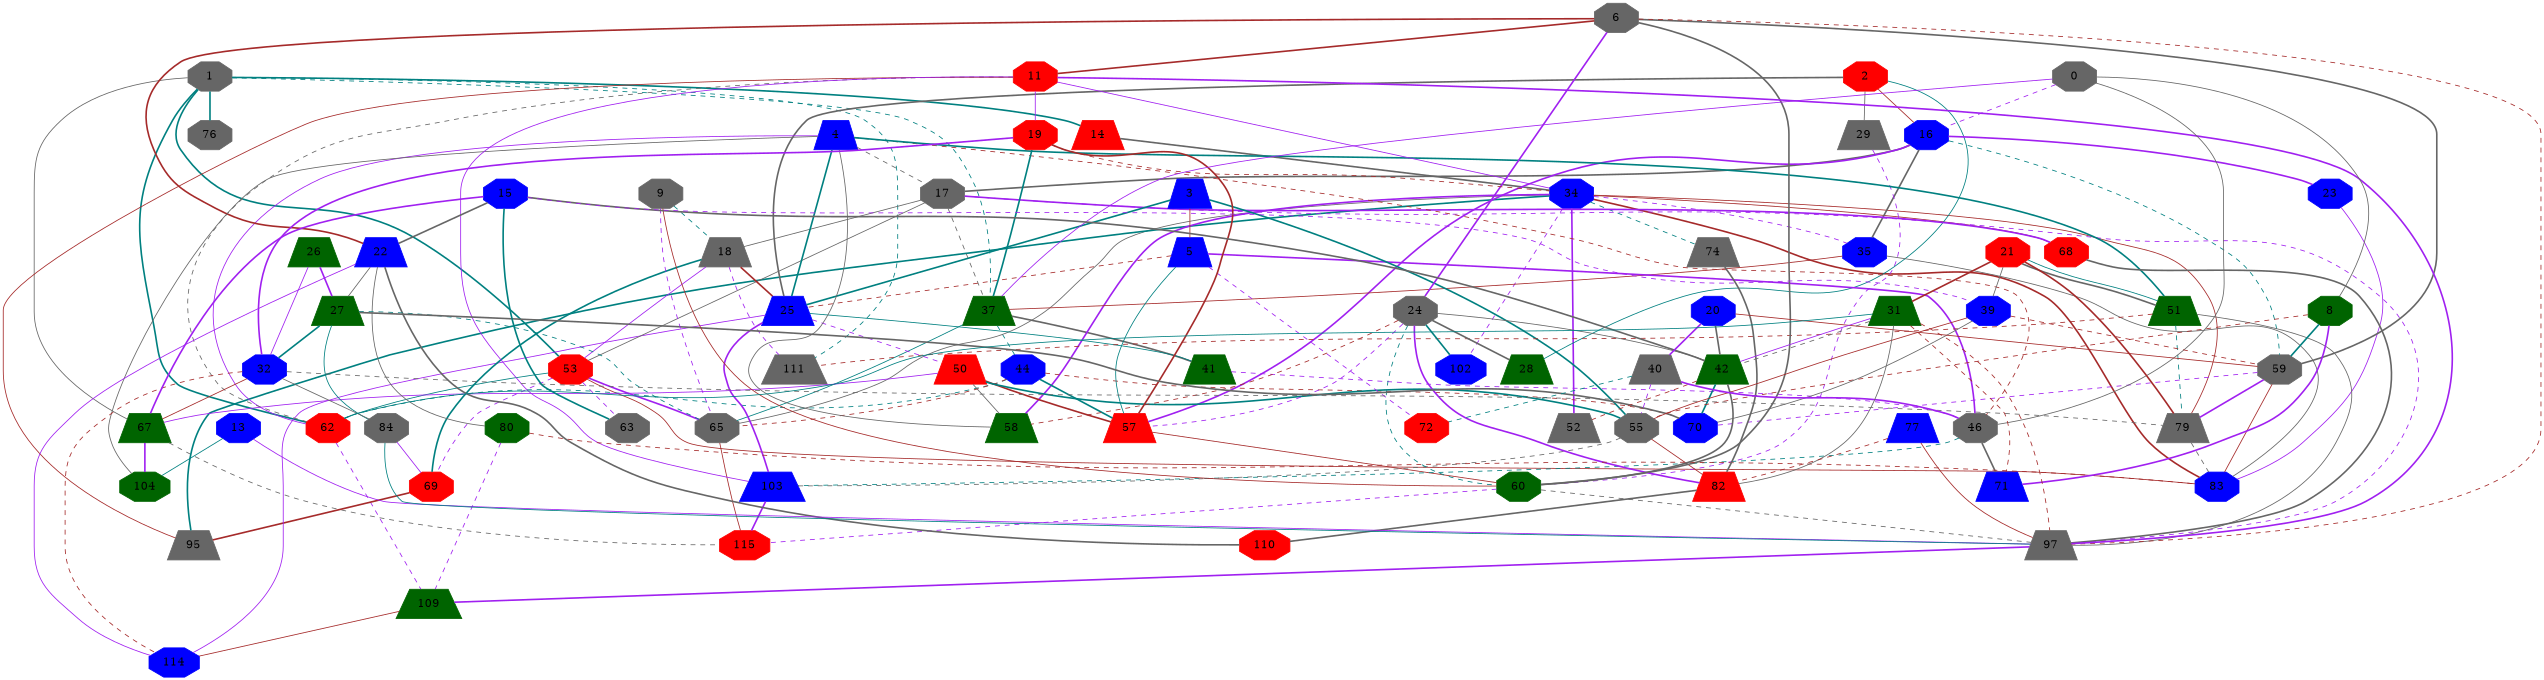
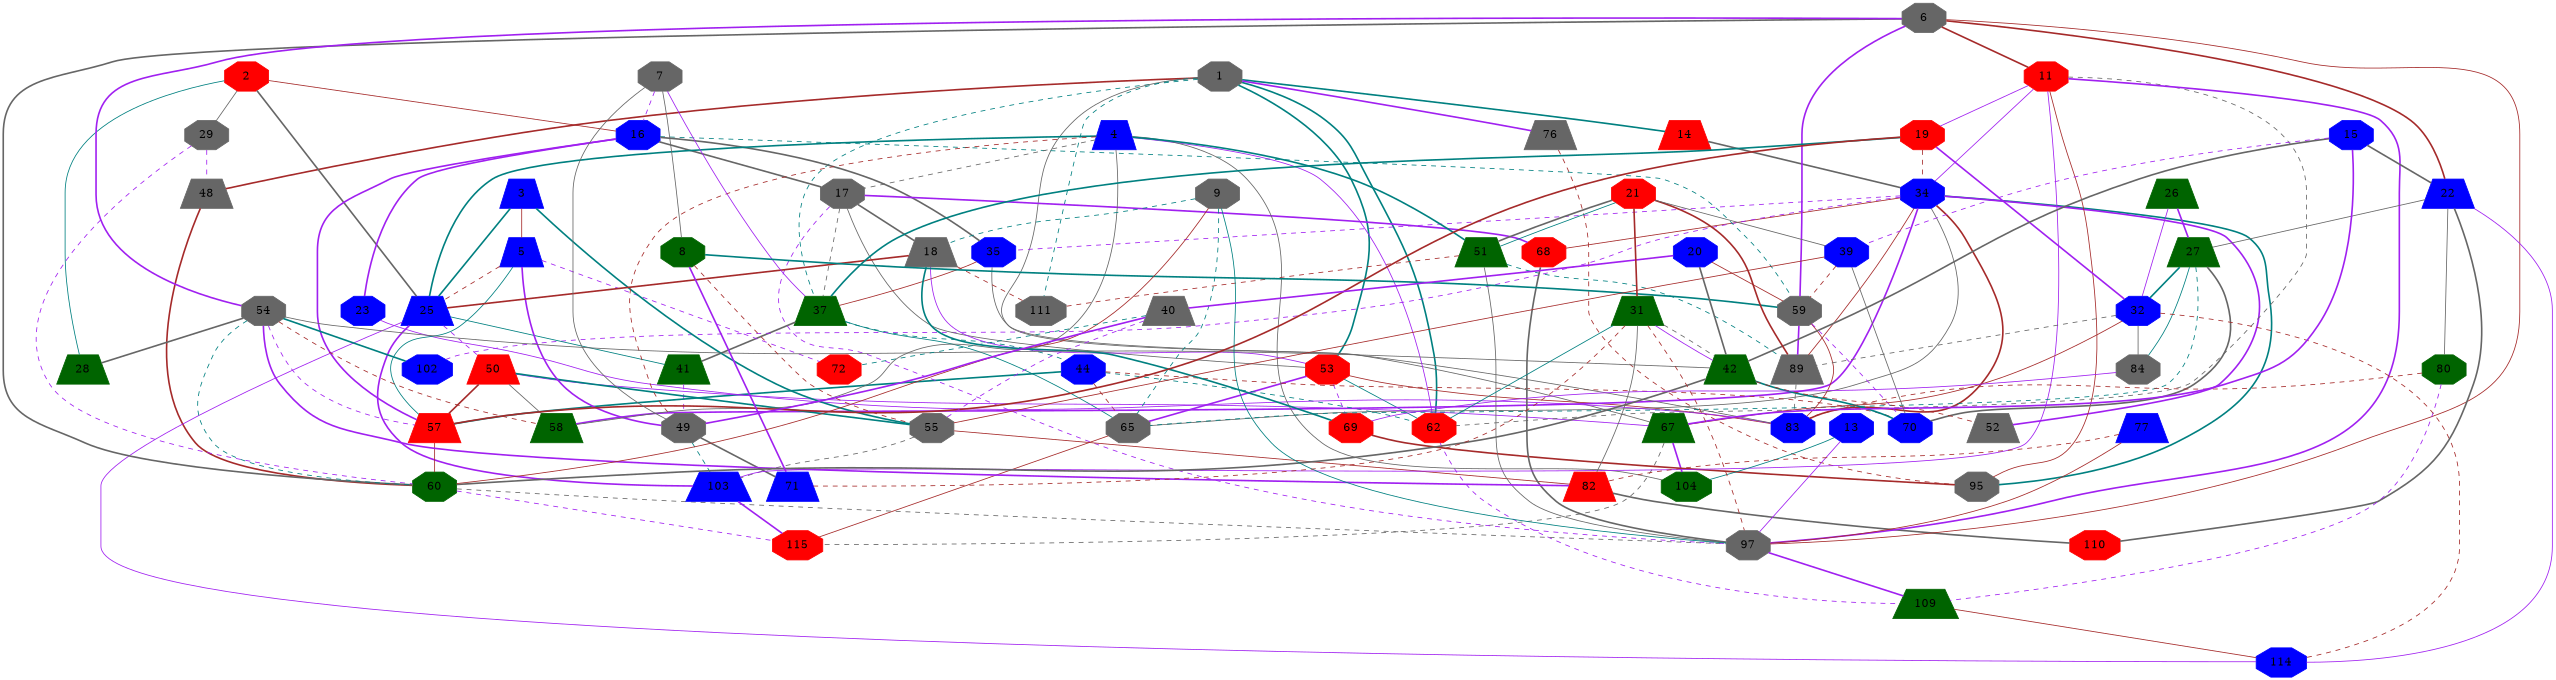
(2198, 60) -> (1802, 137)
(2075, 77) -> (660, 77)
(2492, 98) -> (2518, 328)
(210, 106) -> (1387, 105)
(210, 135) -> (1550, 135)
(1864, 135) -> (207, 135)
none -> (207, 194)
(832, 223) -> (886, 223)
(1713, 252) -> none
(1415, 311) -> (264, 311)
(747, 312) -> (987, 282)
(676, 313) -> (1206, 316)
(794, 370) -> (1041, 311)
none -> (1653, 382)
(628, 428) -> none
(1975, 428) -> (684, 428)
(2183, 428) -> (1797, 370)
(1185, 527) -> (1372, 490)
(194, 545) -> (1977, 487)
(2051, 545) -> (1748, 545)
